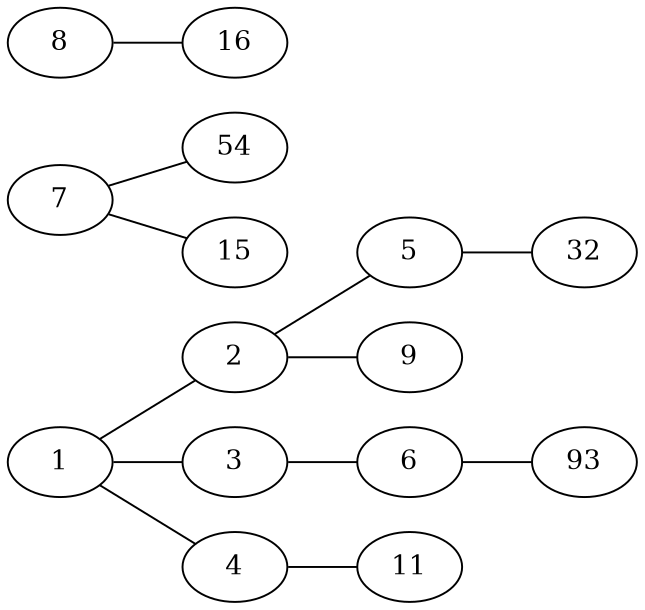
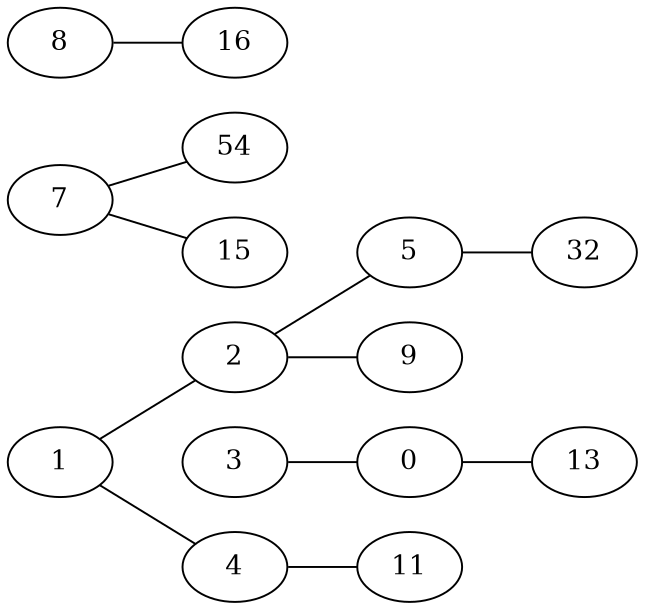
(148, 462) -> none
(410, 462) -> (410, 462)
(584, 462) -> (584, 462)
